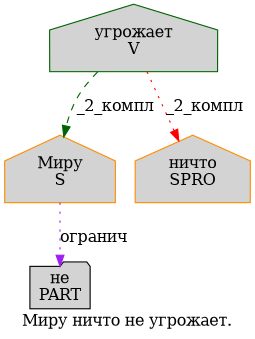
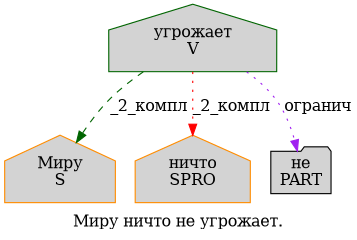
(60, 229) -> (277, 101)
